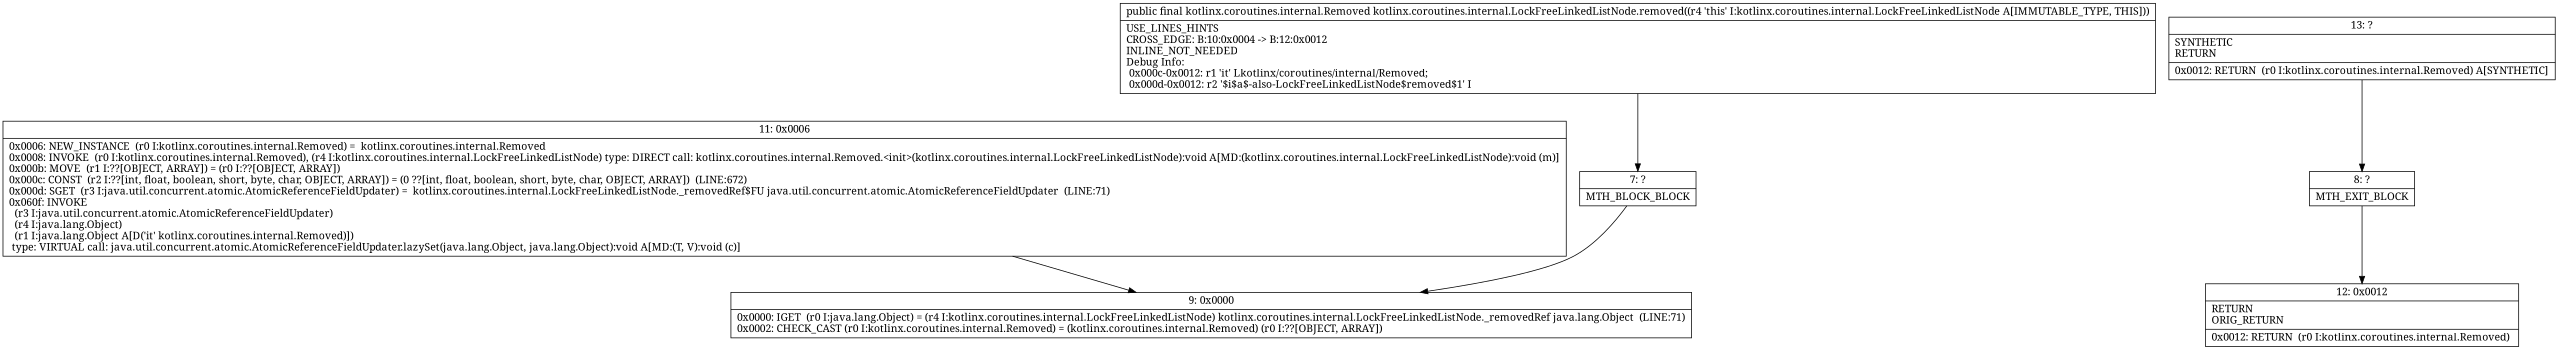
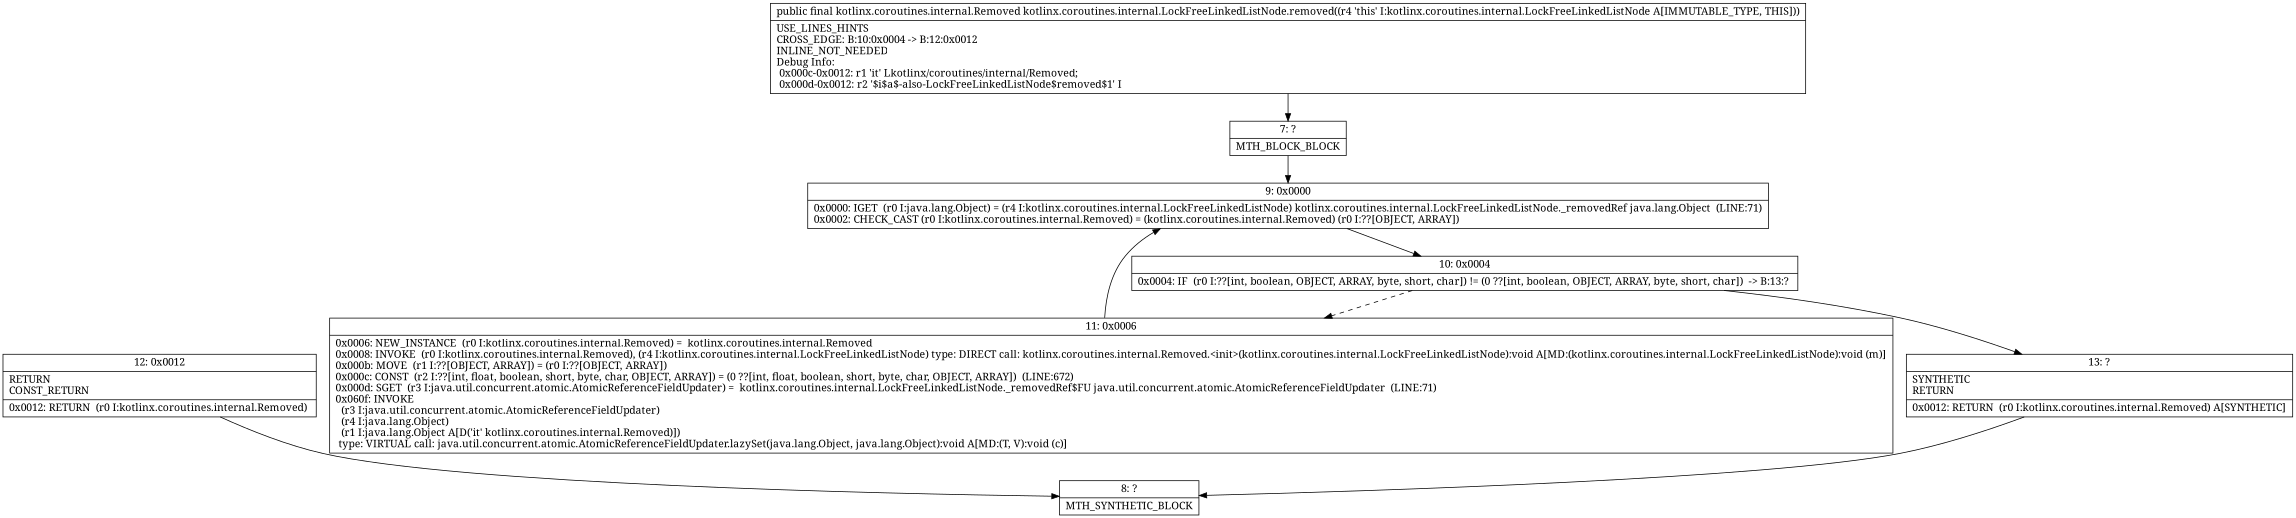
(2362, 197) -> (1129, 506)
(2362, 241) -> (632, 483)
none -> (1465, 273)
(2248, 320) -> (49, 391)
